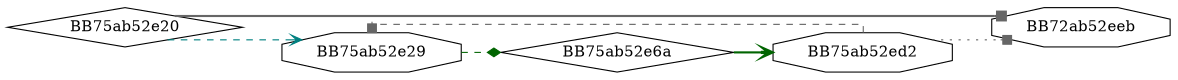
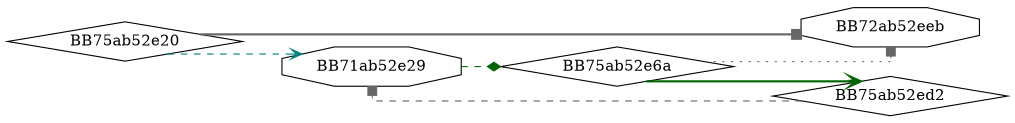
(967, 40) -> (800, 62)
(372, 52) -> (372, 67)
(863, 52) -> (890, 96)
